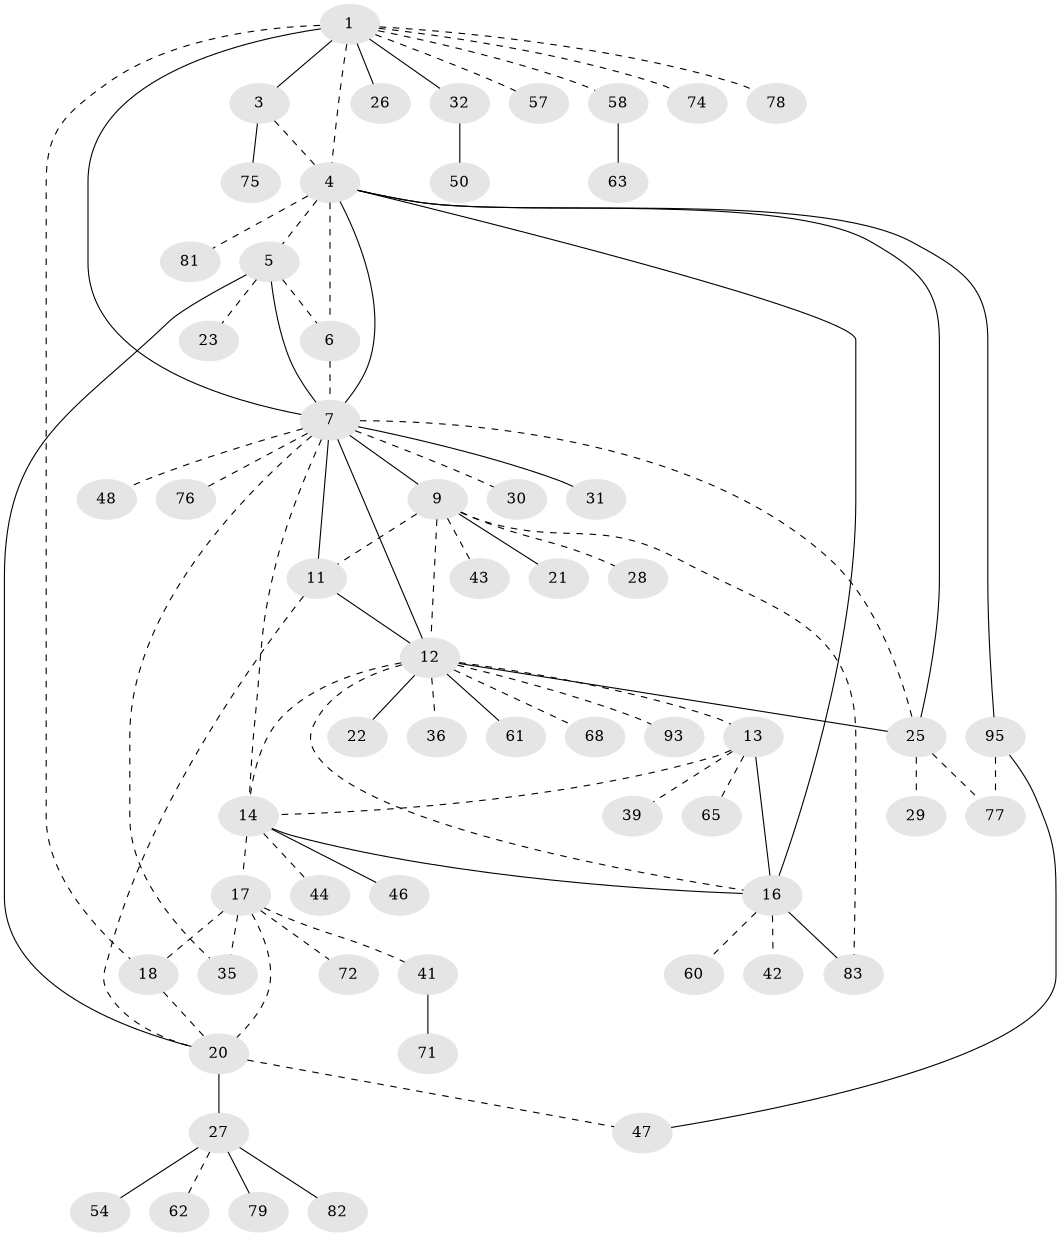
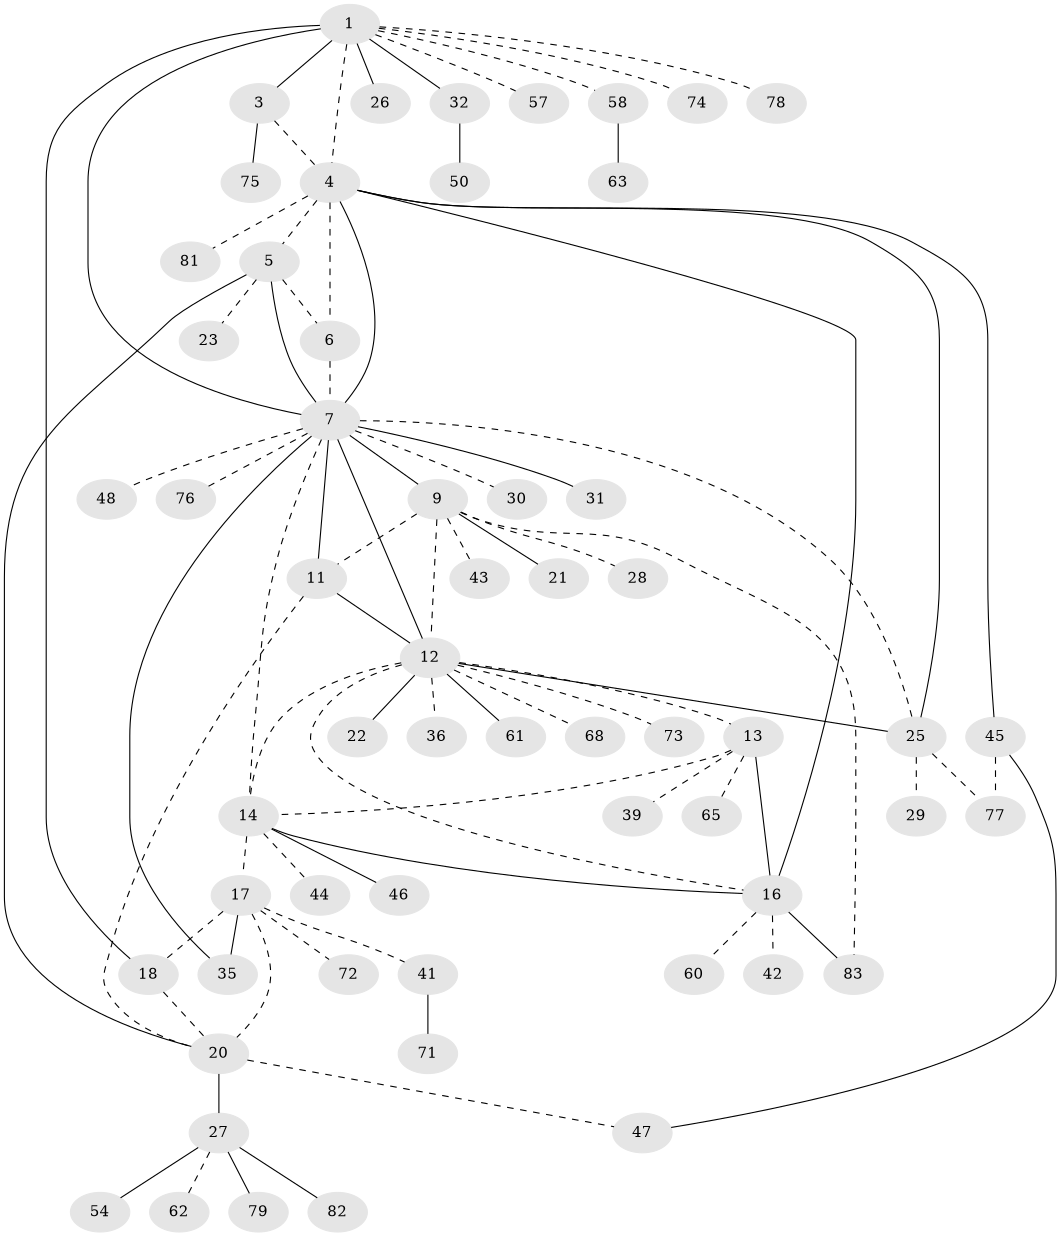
(46, 411) -> (46, 411)
(138, 680) -> (138, 680)
(674, 737) -> (674, 737)
(996, 737) -> (996, 737)
(234, 935) -> (234, 935)
